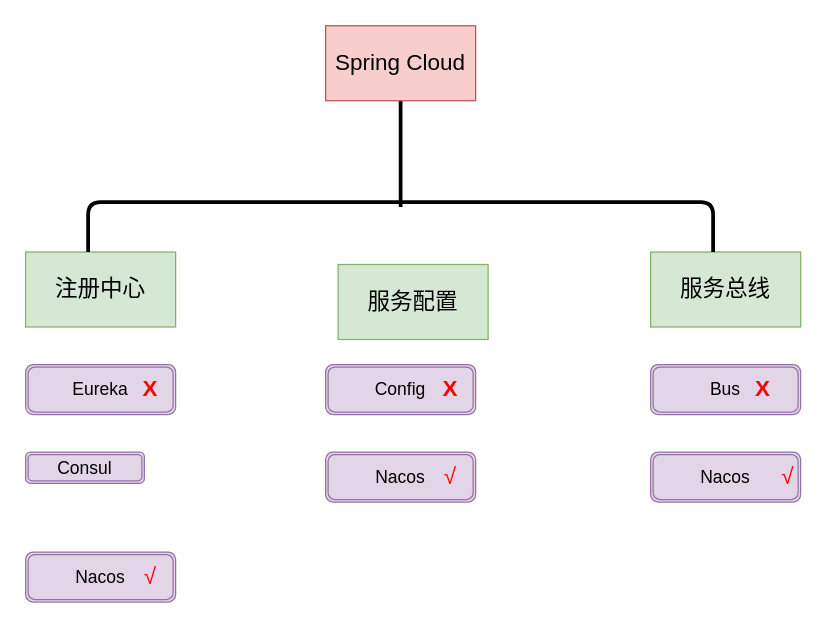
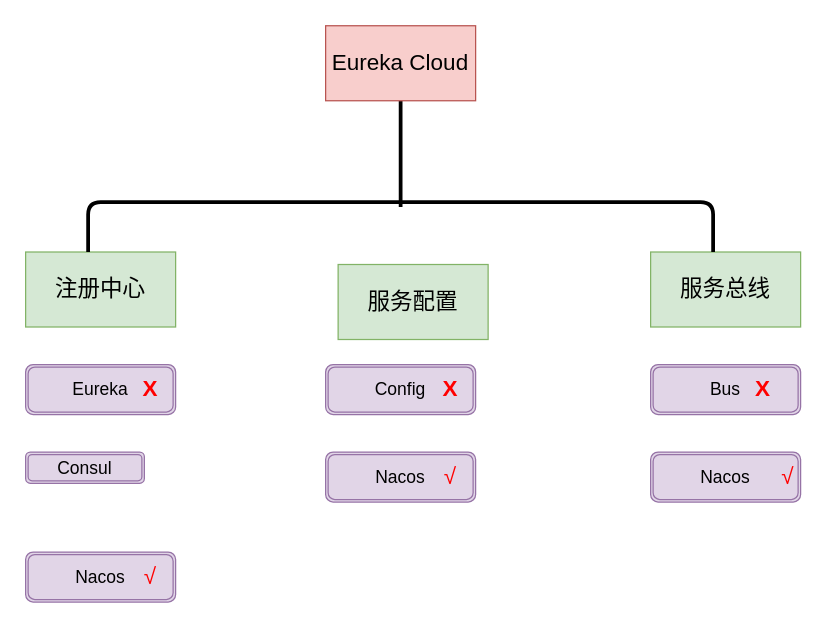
(401, 63) -> (401, 63)
